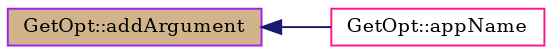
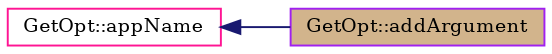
(306, 27) -> (266, 27)
